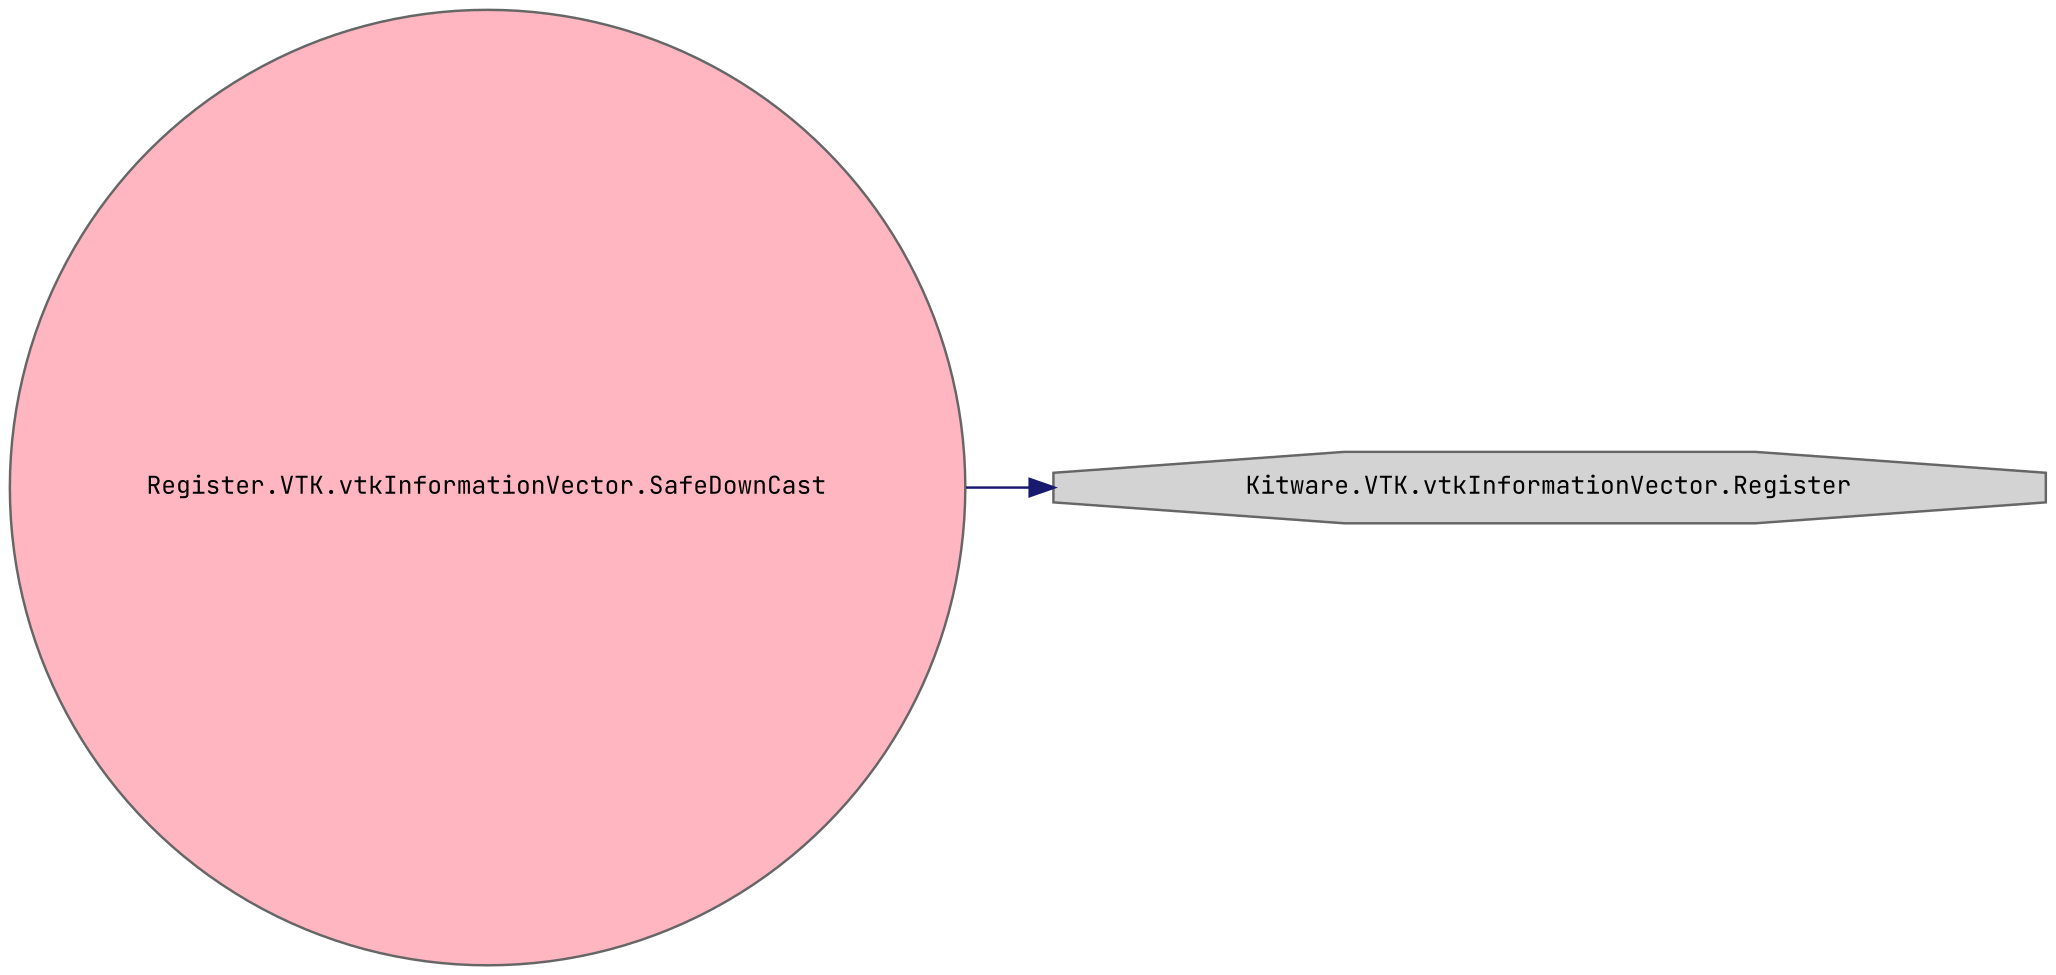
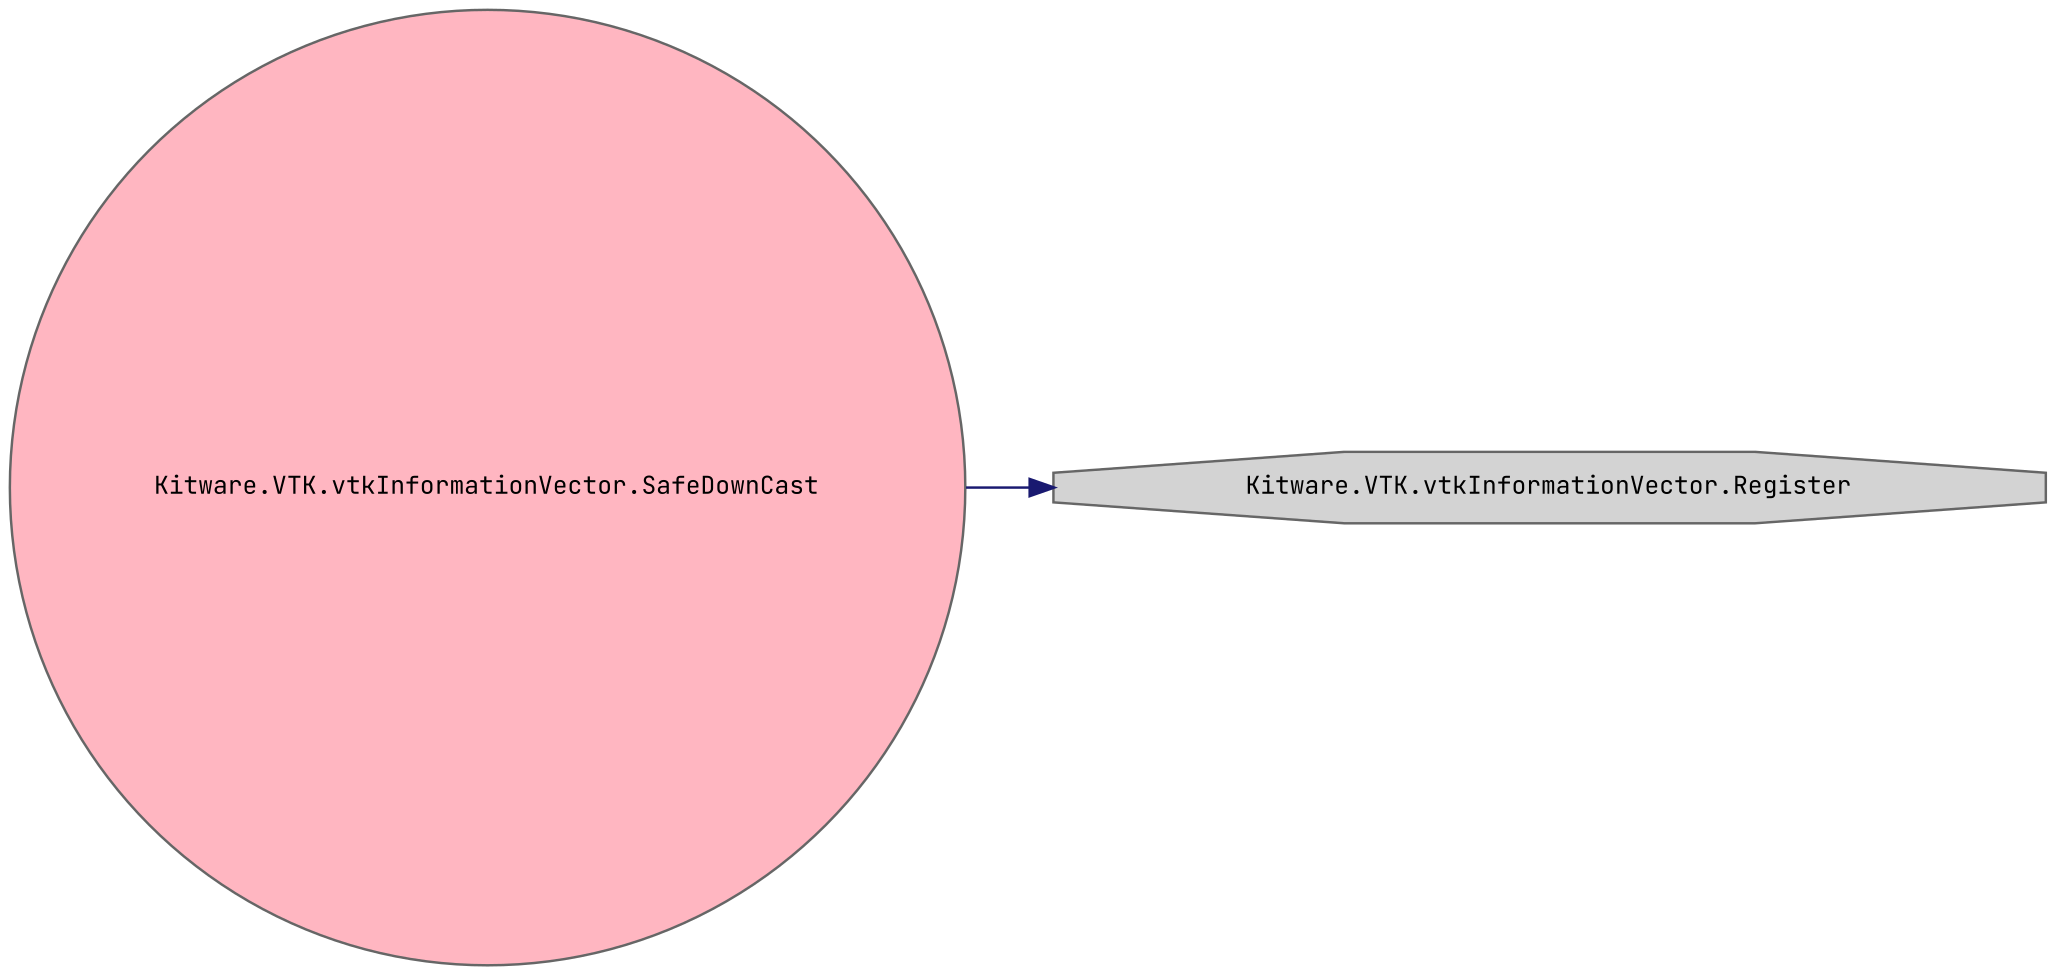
(488, 488) -> (488, 488)
